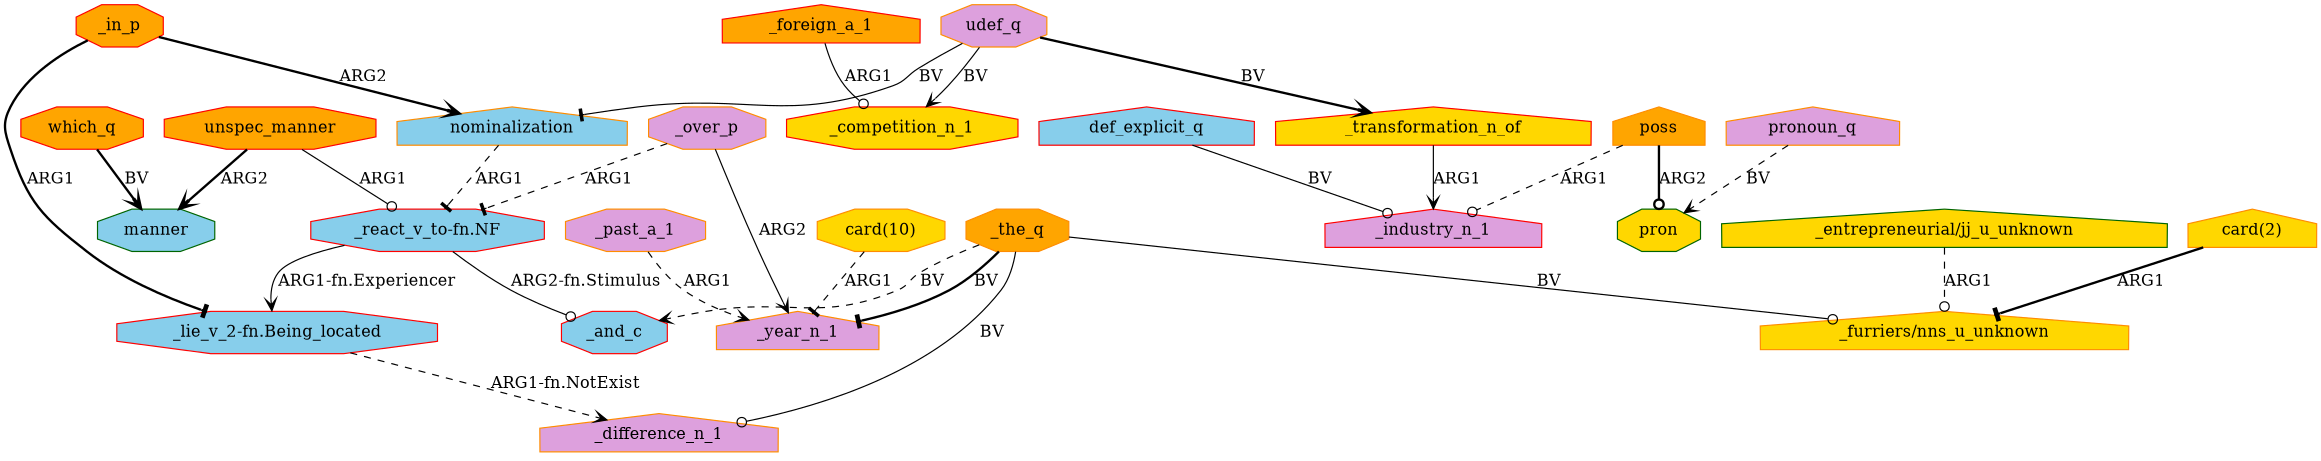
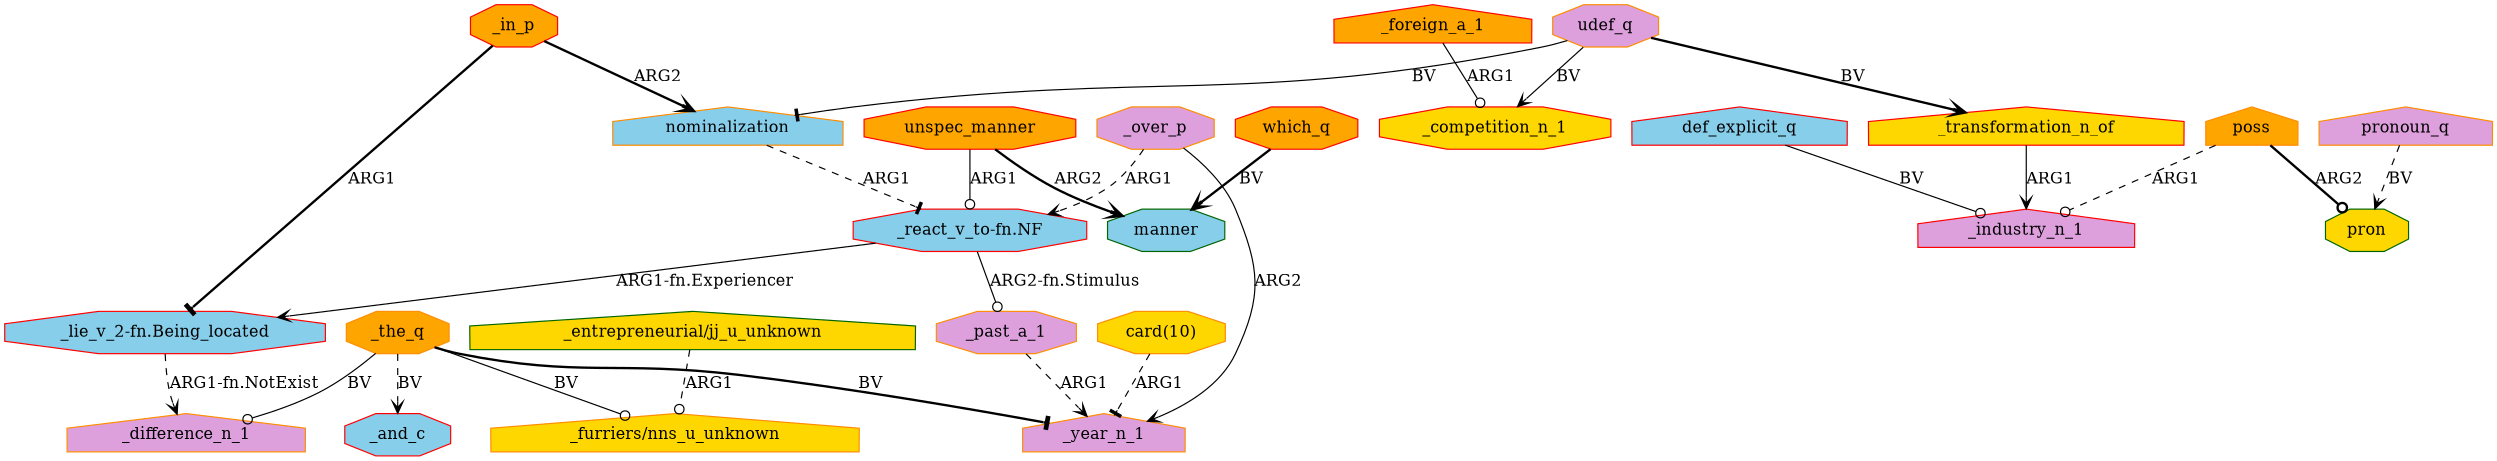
(577, 176) -> (1107, 188)
(2252, 230) -> none
(507, 288) -> (987, 277)
